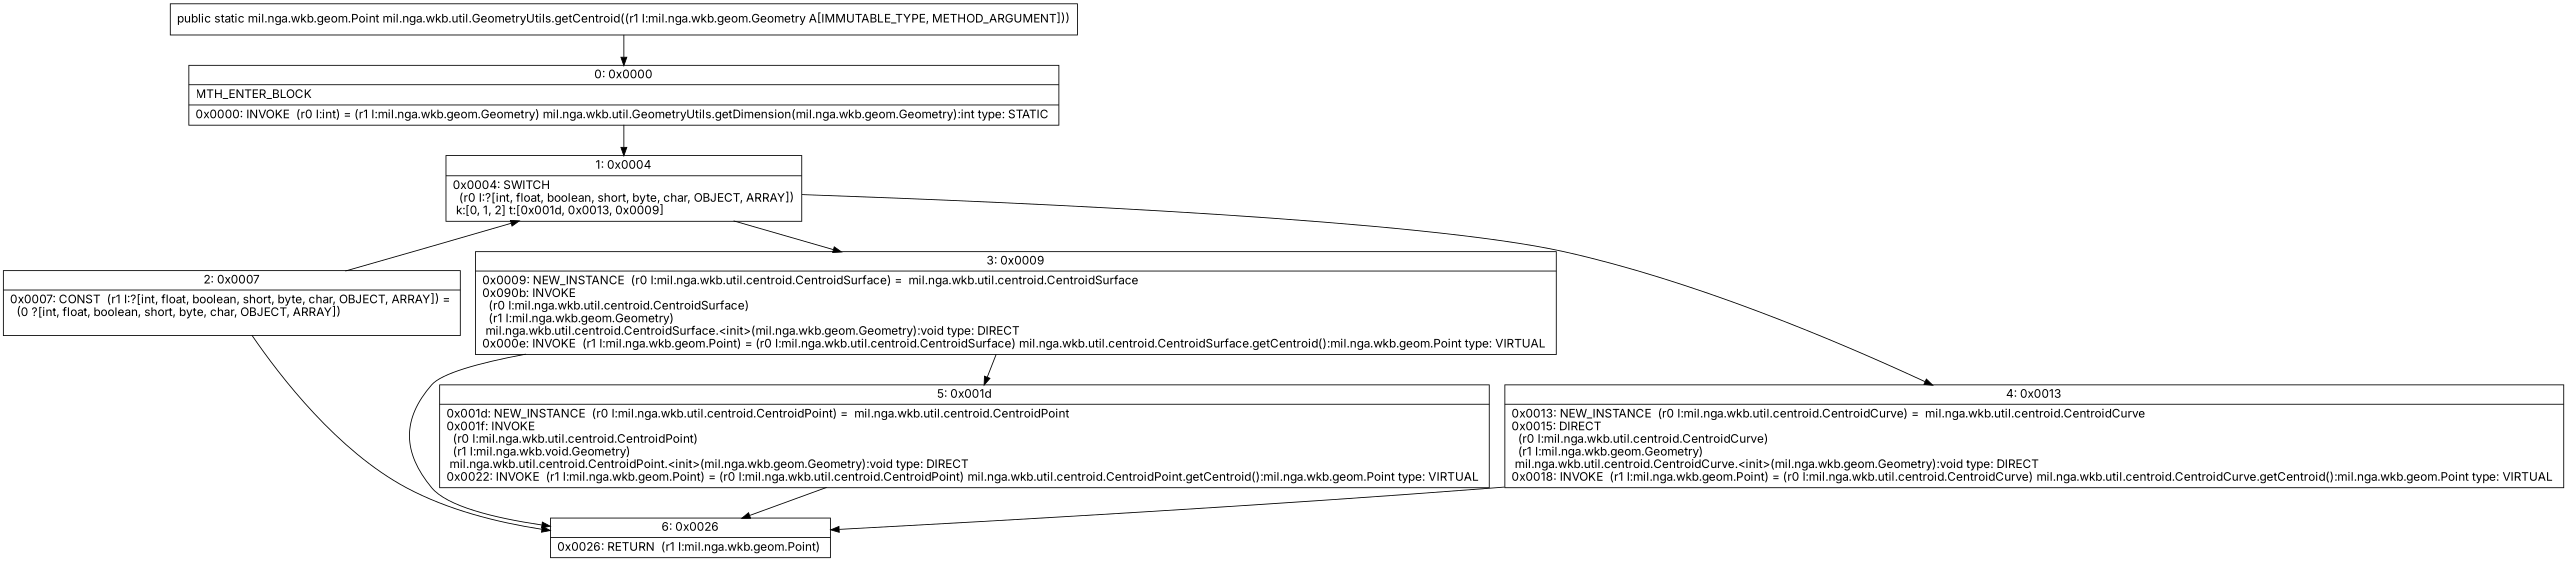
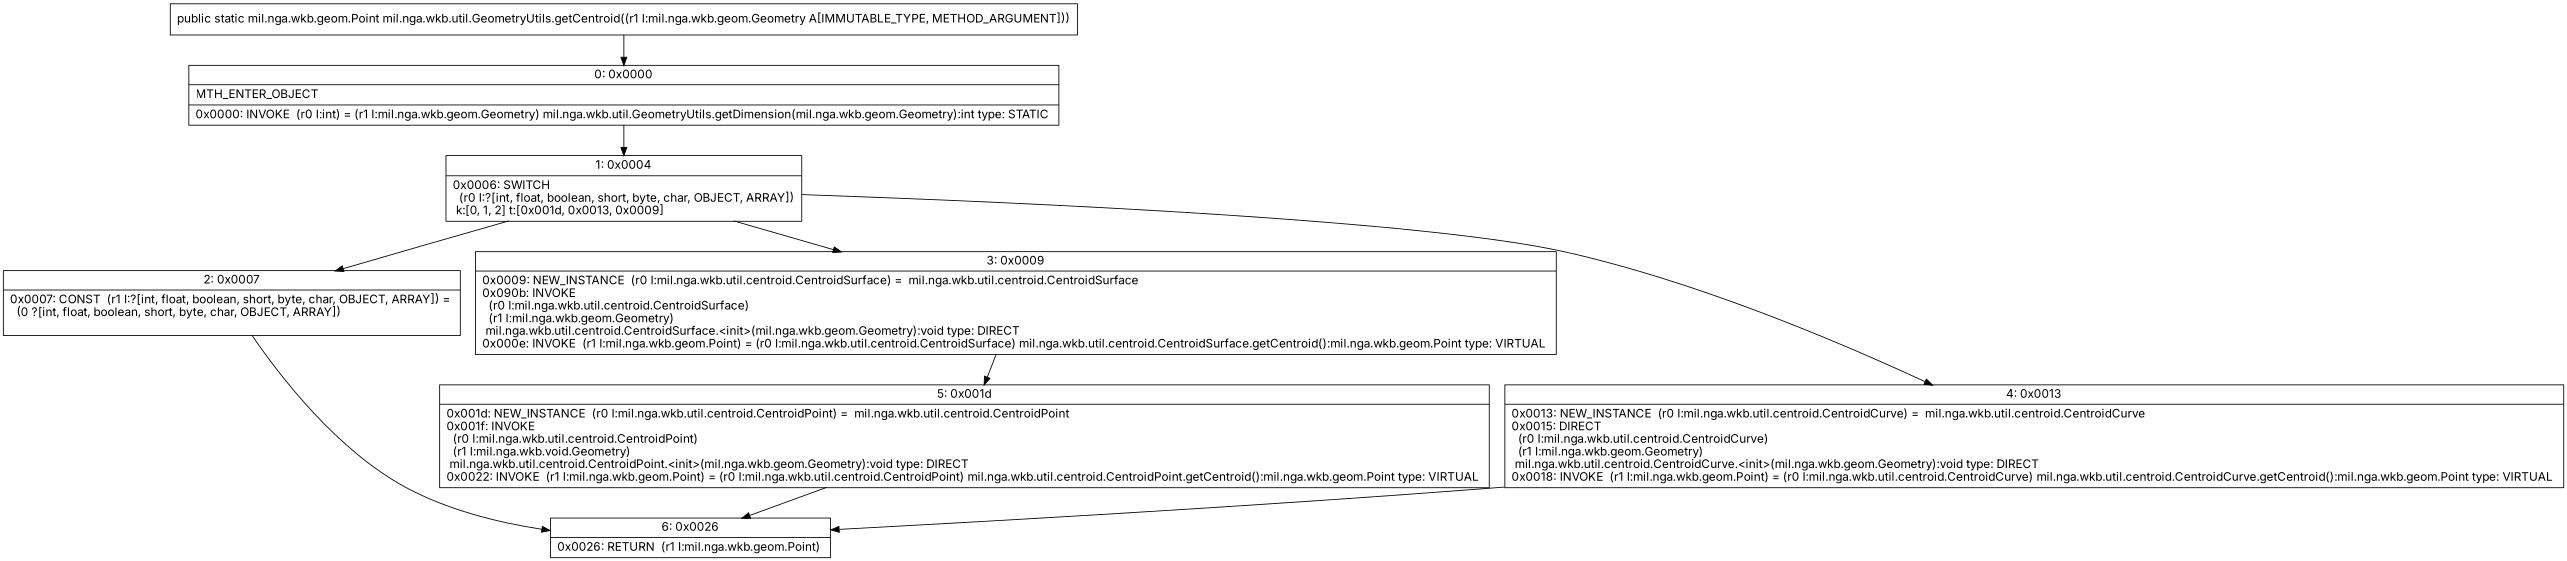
(254, 94) -> (257, 94)
(505, 185) -> (505, 185)
(428, 247) -> (426, 245)
(411, 445) -> none
